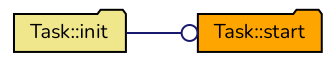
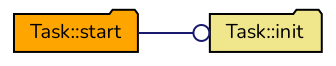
(154, 33) -> (166, 33)
